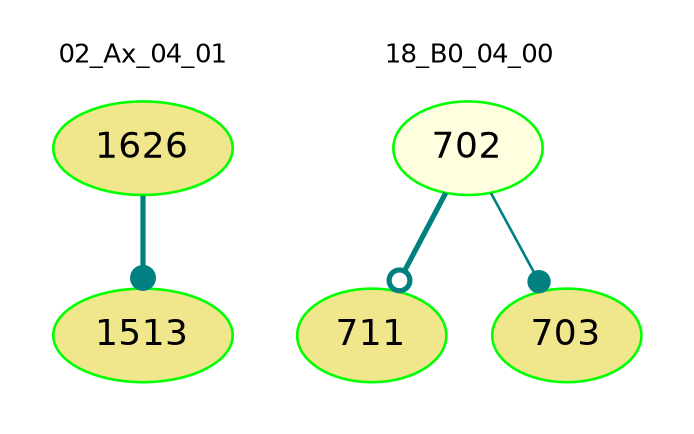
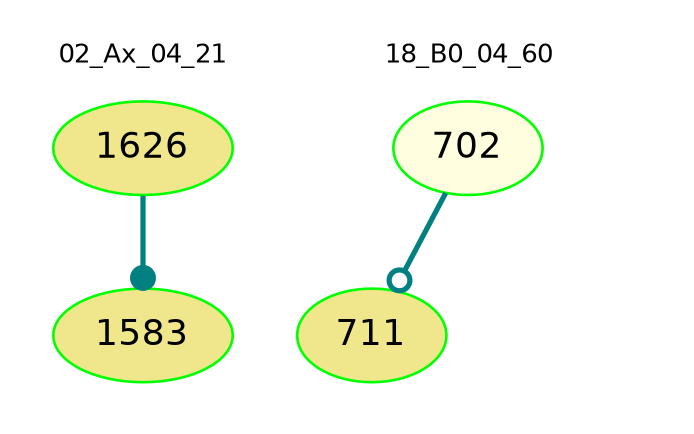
(143, 56) -> (143, 56)
(469, 56) -> (469, 56)
(143, 335) -> (143, 335)
(567, 335) -> none
